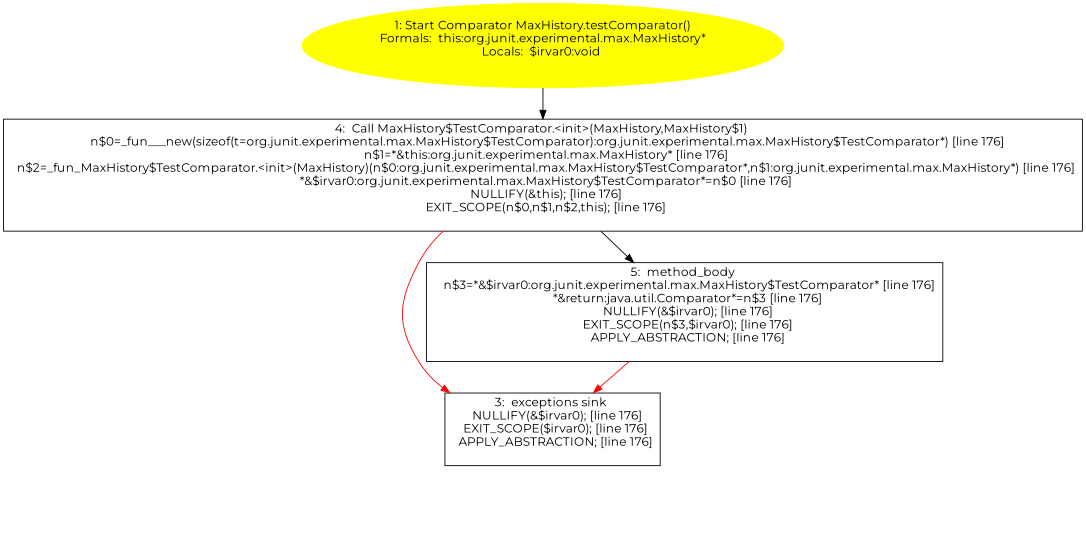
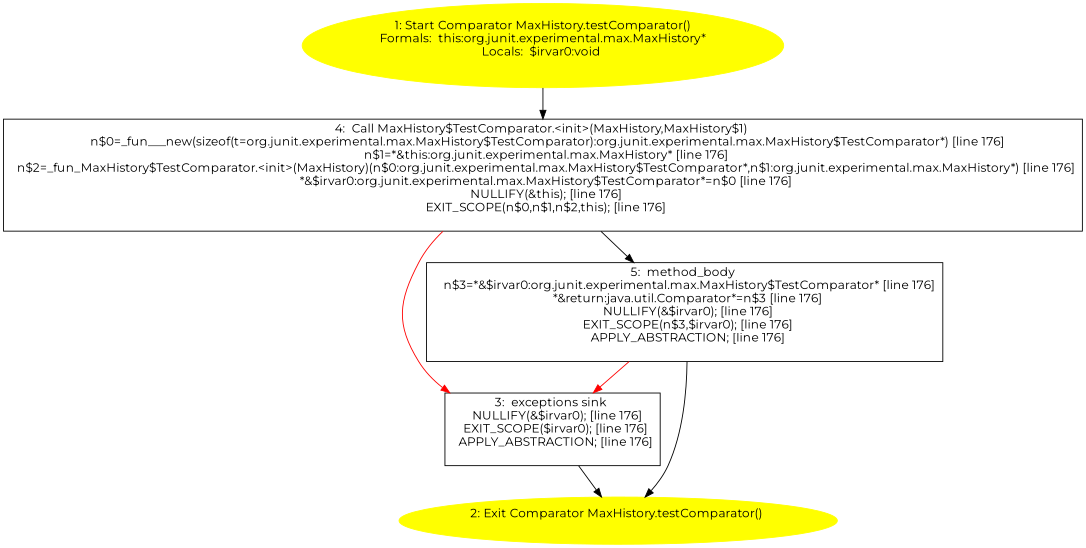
none -> (618, 521)
